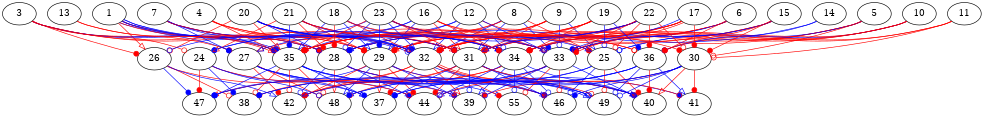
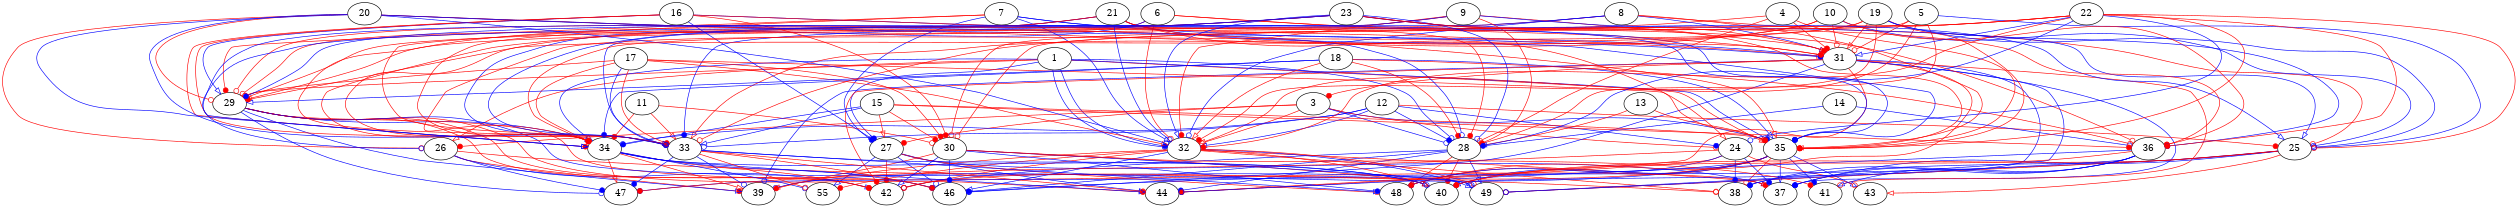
(242, 36) -> (1576, 69)
(359, 79) -> (415, 122)
(494, 79) -> (678, 170)
none -> (1870, 194)
